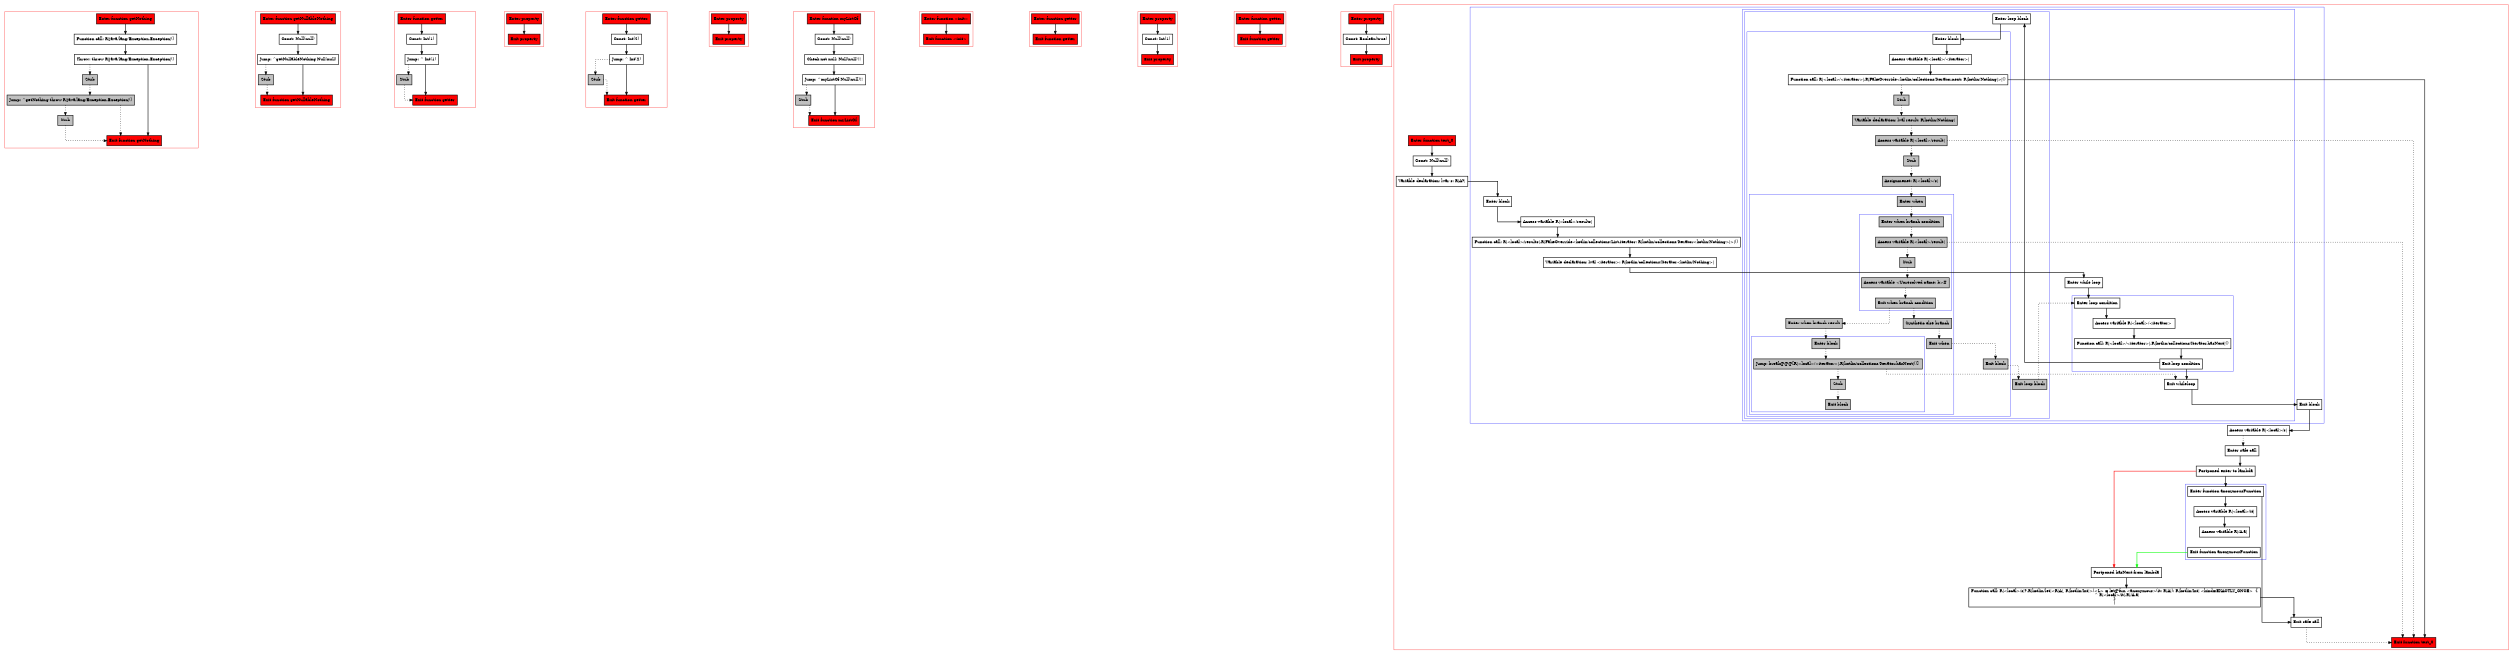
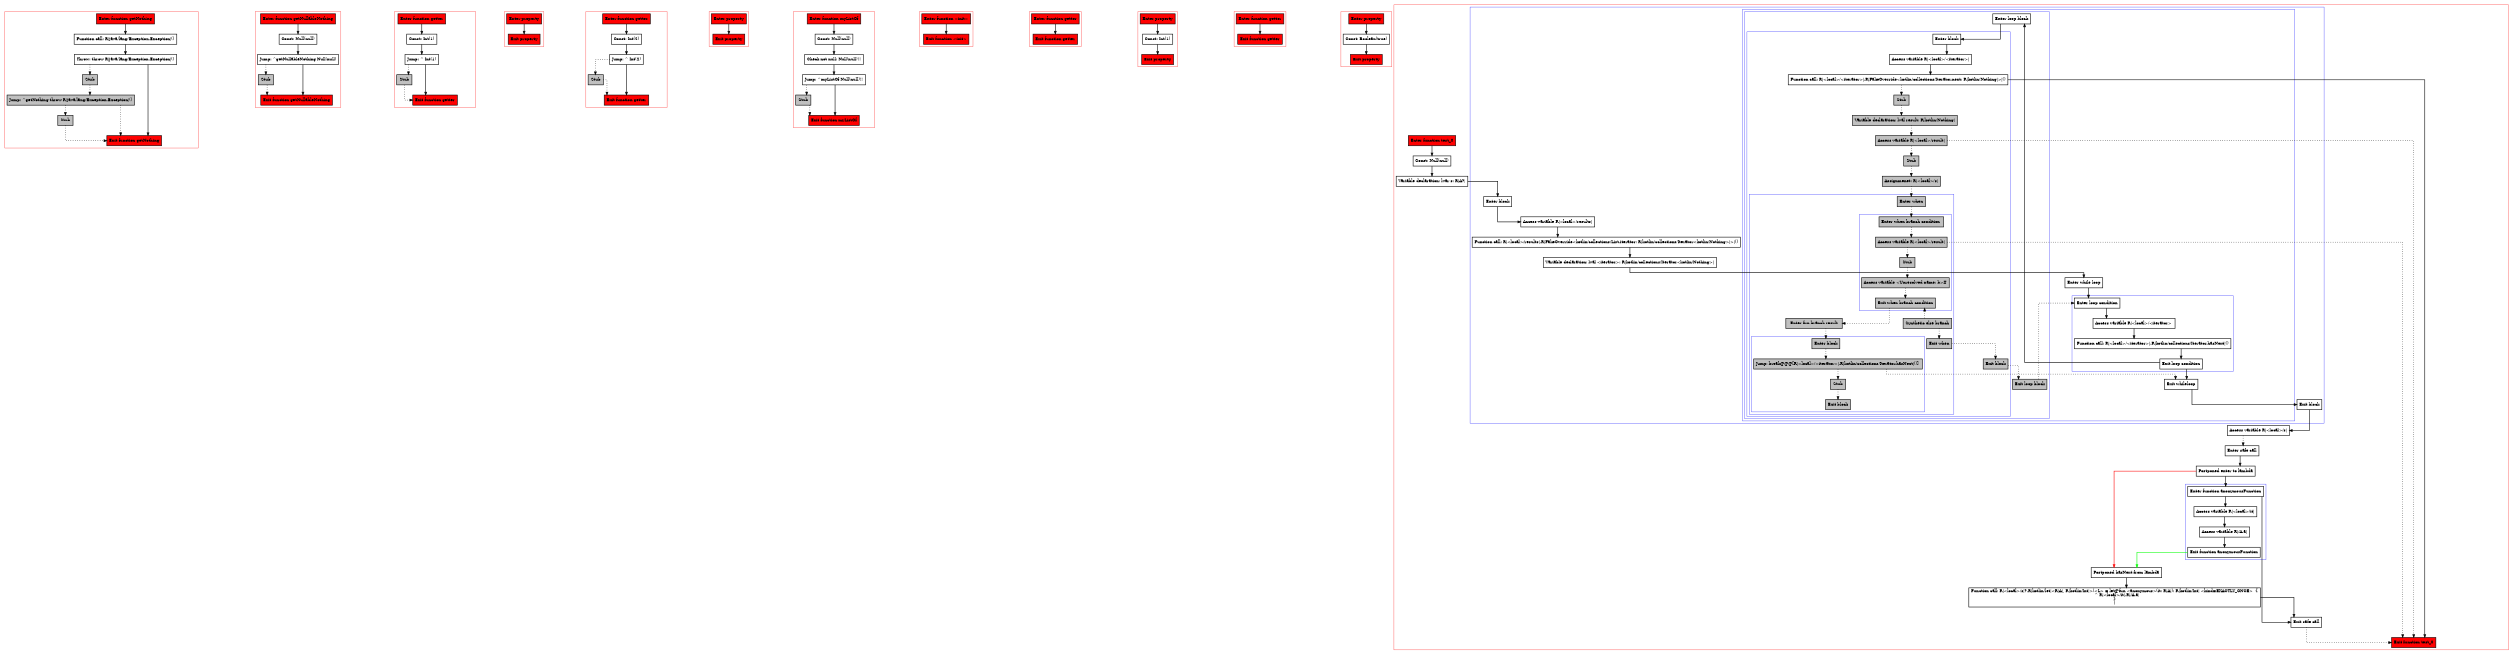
(1914, 312) -> (1925, 315)
(1814, 323) -> (1814, 323)
none -> (2225, 541)
